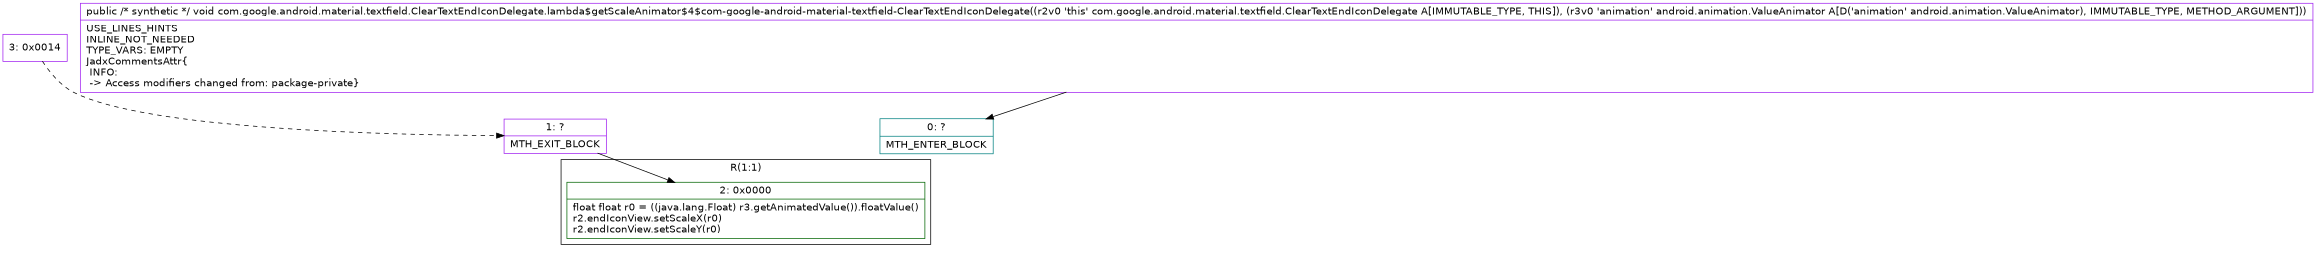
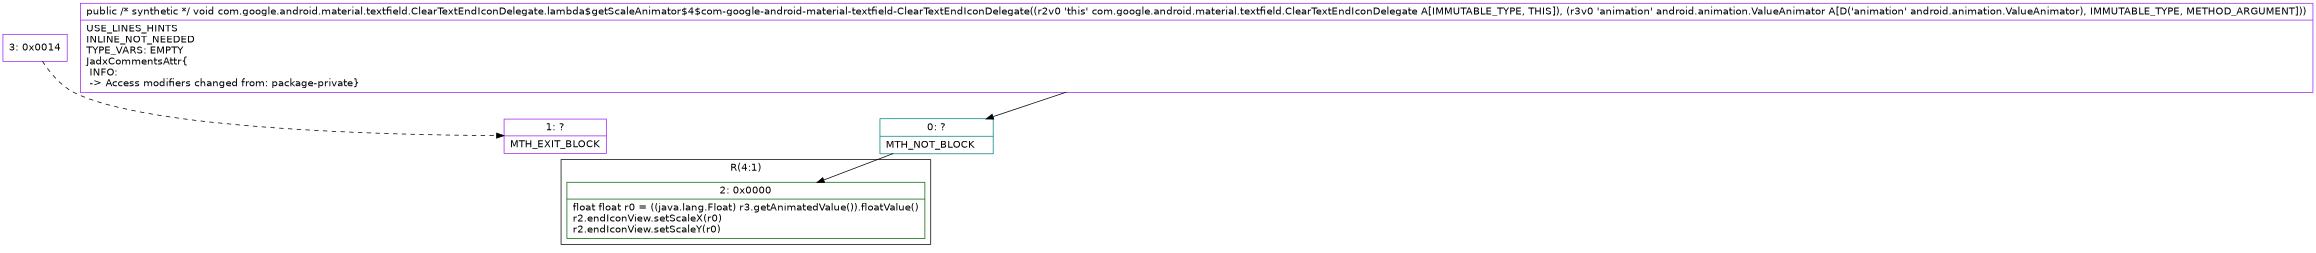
(937, 145) -> (930, 145)
(633, 167) -> (859, 167)
(746, 168) -> (746, 168)
